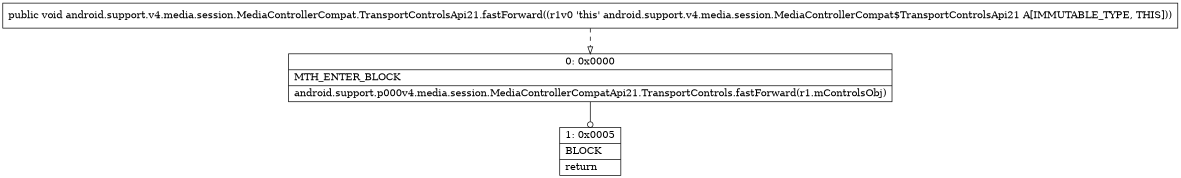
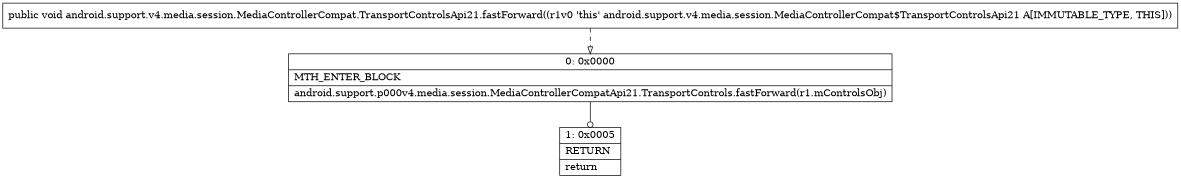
(583, 151) -> (588, 151)
